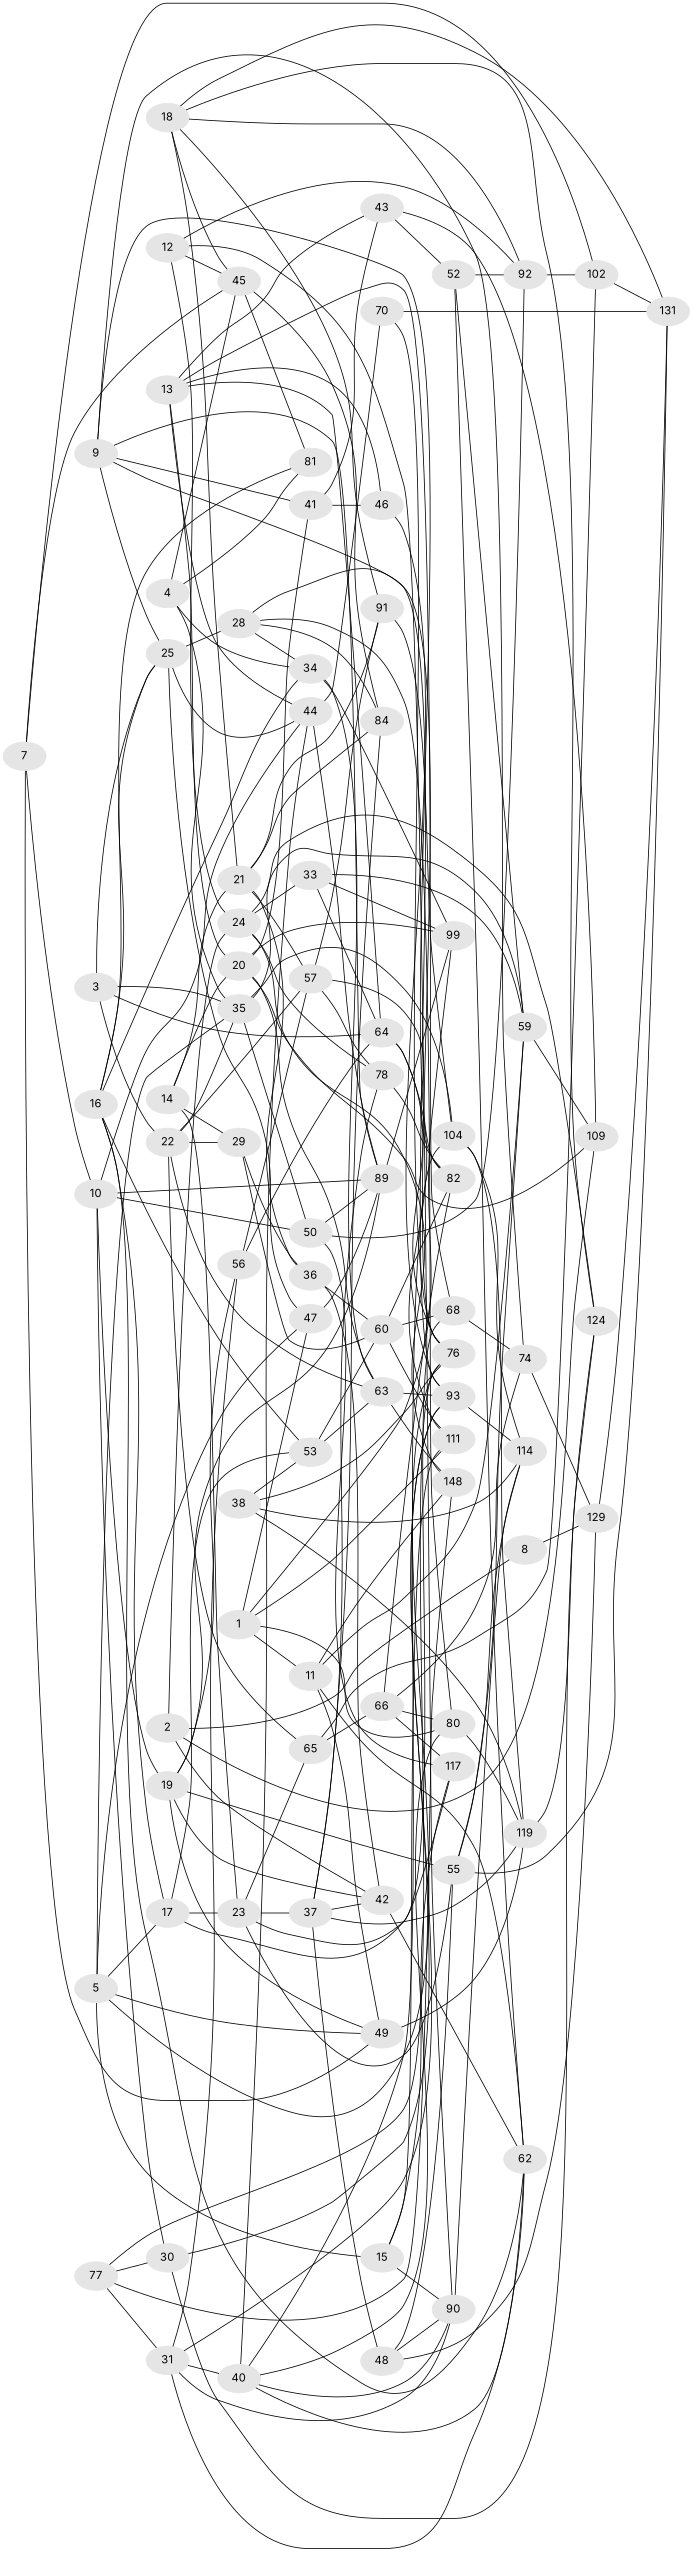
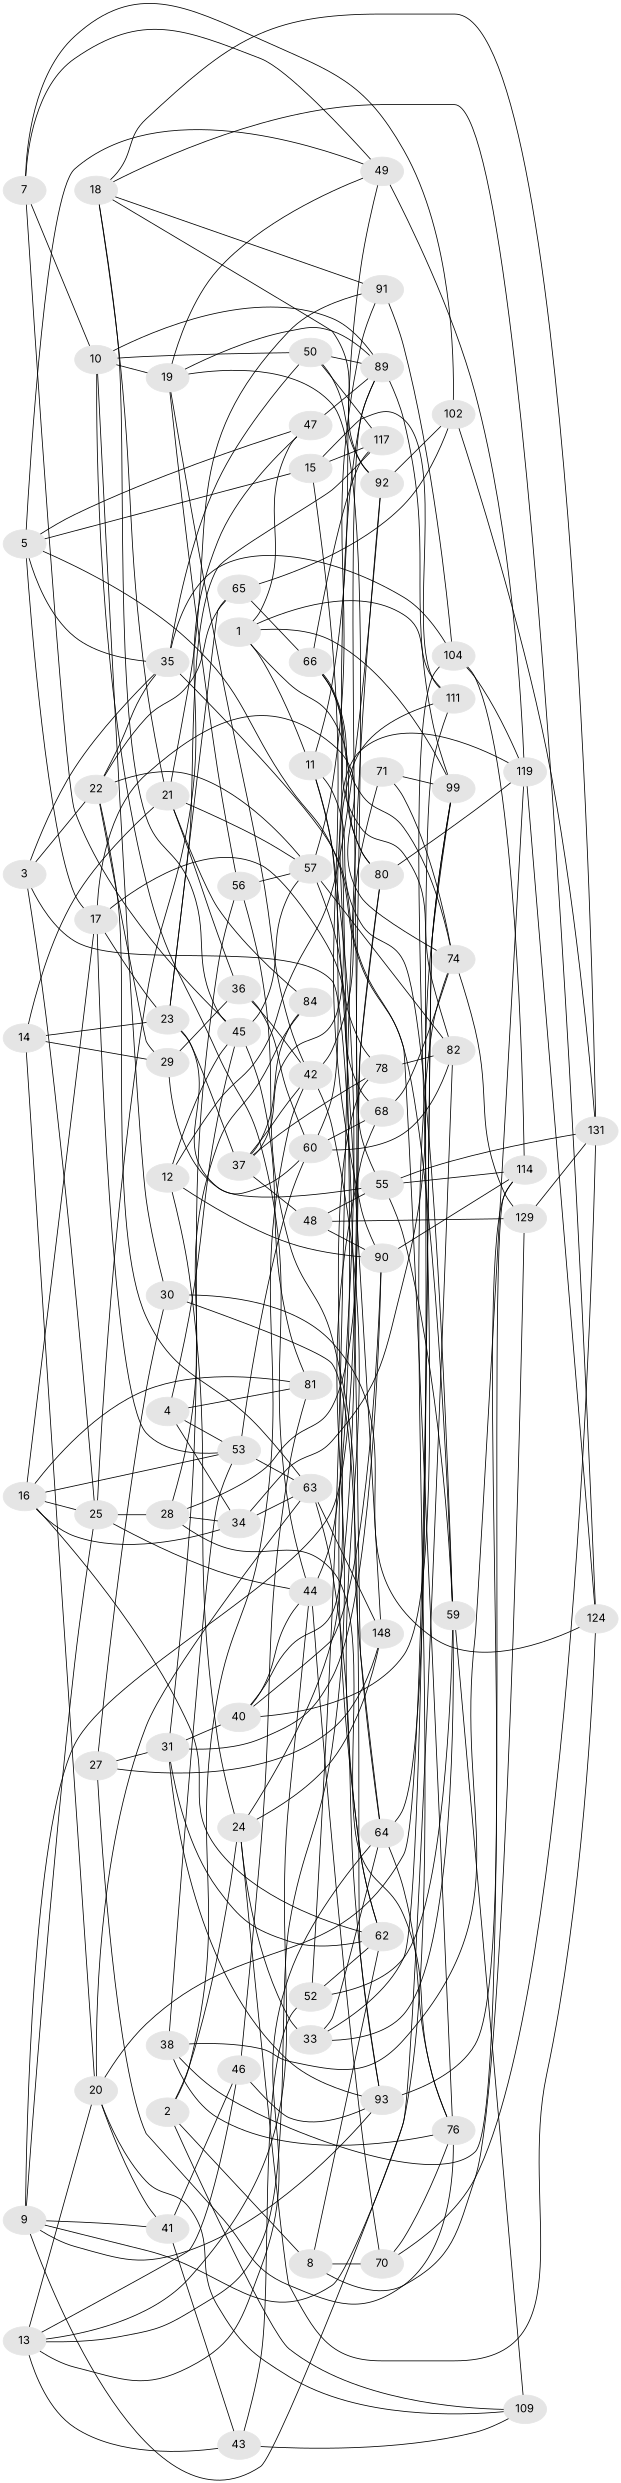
(345, 418) -> (277, 936)
none -> (275, 717)
none -> (382, 772)
(200, 773) -> (207, 1433)
none -> (268, 1726)
none -> (341, 2264)
(96, 2276) -> (96, 1766)
(478, 2404) -> (346, 2100)
